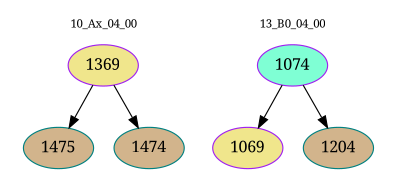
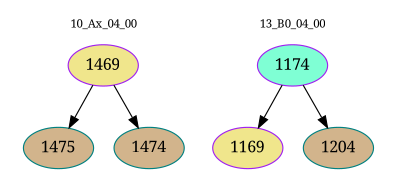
(103, 65) -> (103, 65)
(293, 65) -> (293, 65)
(248, 148) -> (248, 148)
